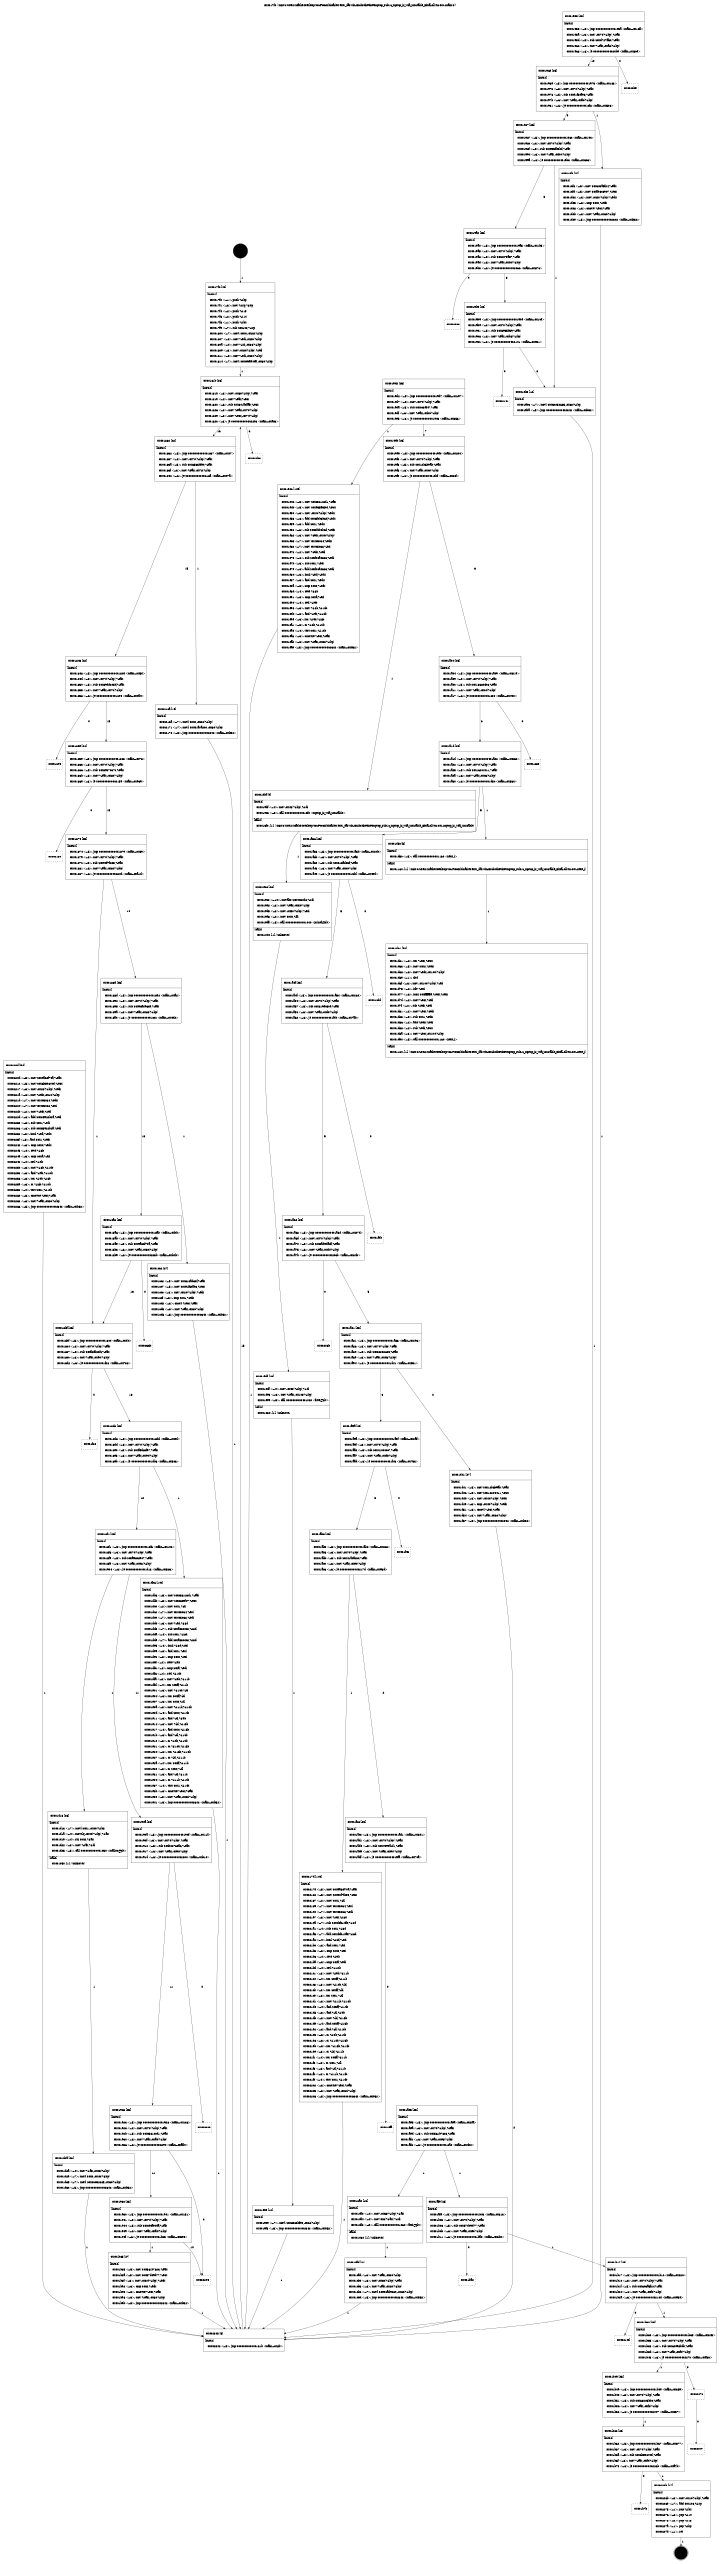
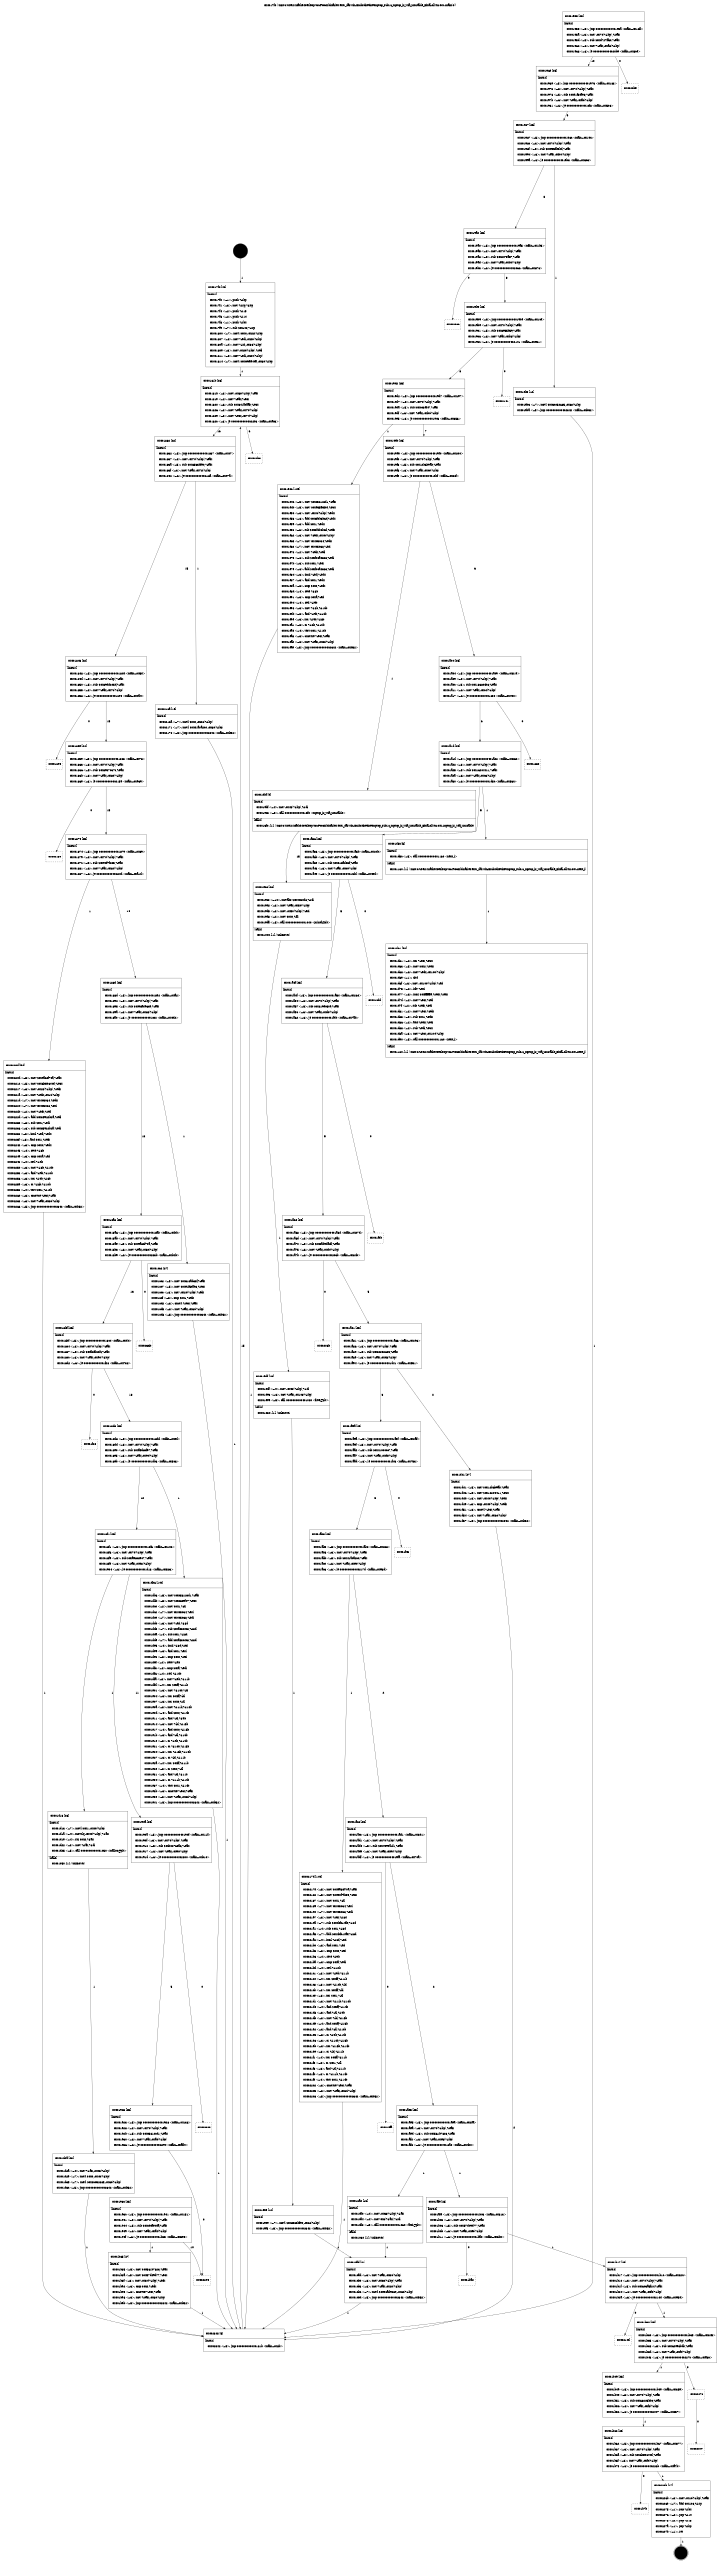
(600, 197) -> none
(532, 367) -> (467, 363)
(298, 857) -> (298, 857)
(94, 1100) -> (63, 968)
none -> (411, 1983)
(171, 1987) -> (171, 1987)
(151, 2173) -> none
(268, 2281) -> (332, 2245)
